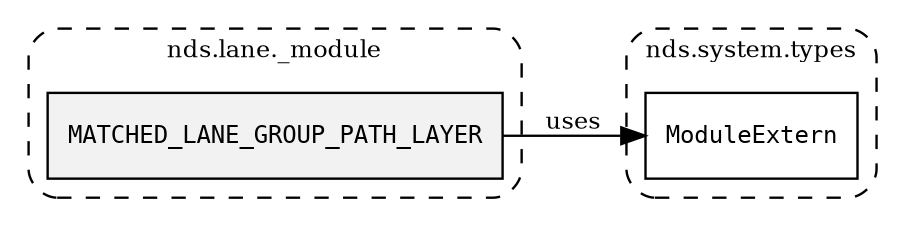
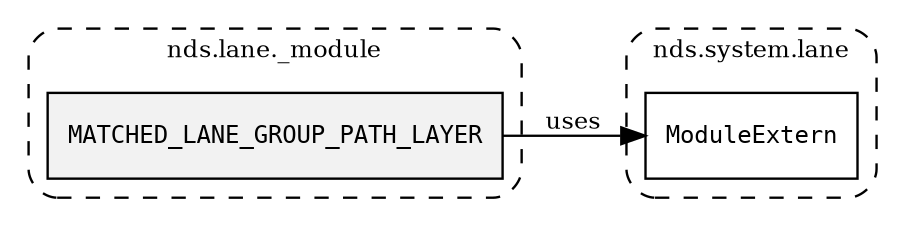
(752, 51) -> (752, 51)
